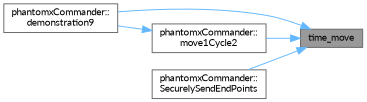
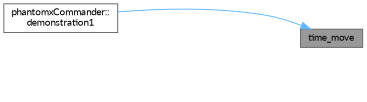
(61, 18) -> (61, 18)
(209, 38) -> none
(209, 84) -> none
